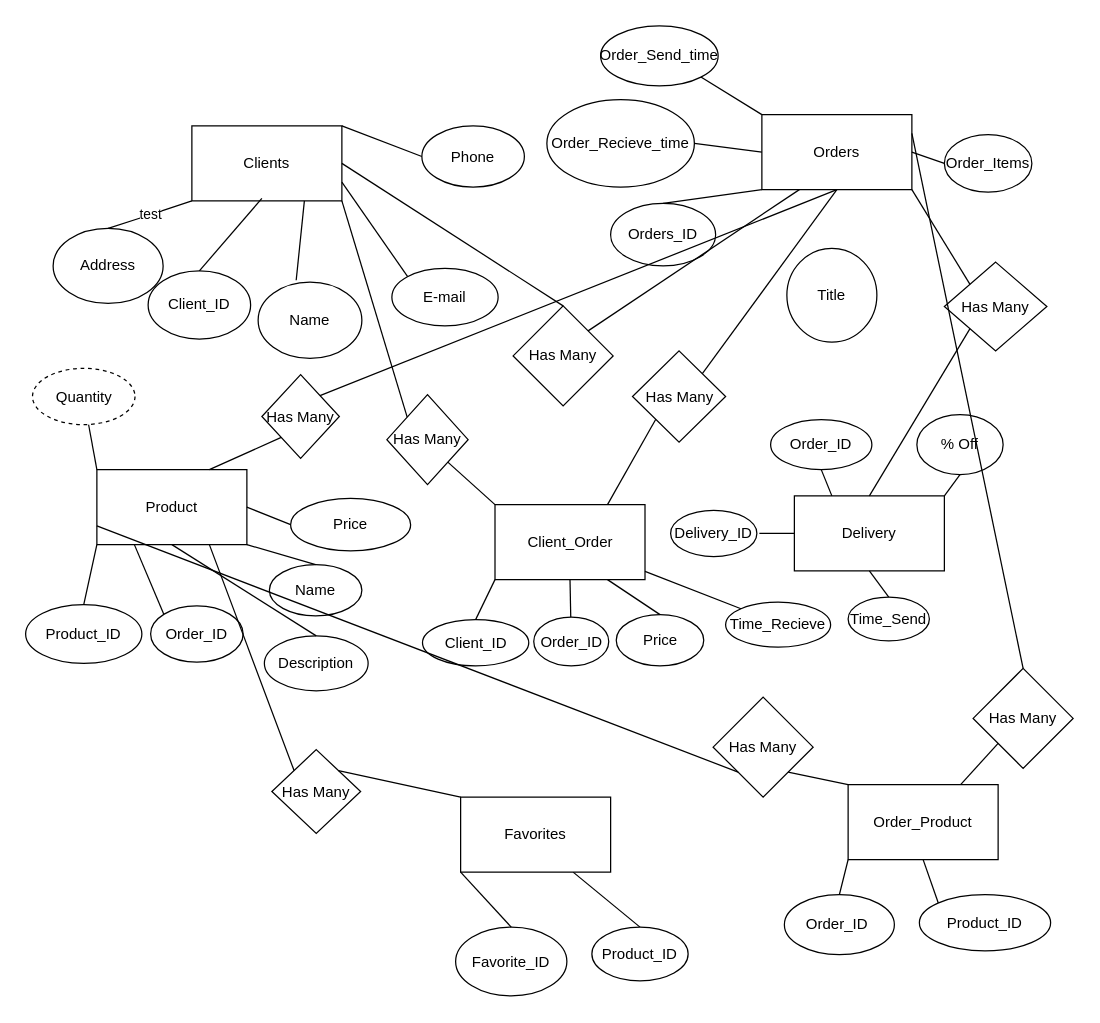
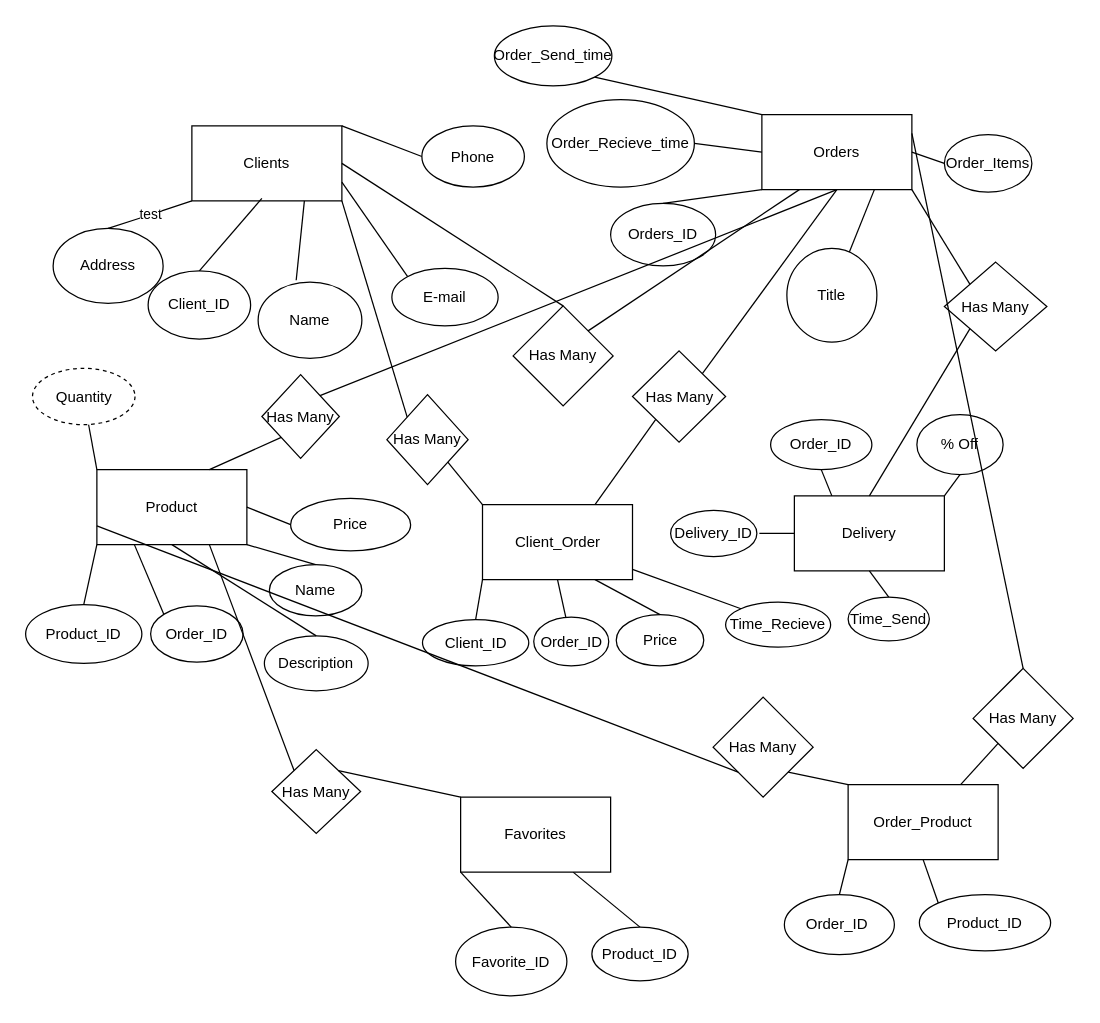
(659, 56) -> (553, 56)
none -> (862, 221)
(570, 542) -> (558, 542)
